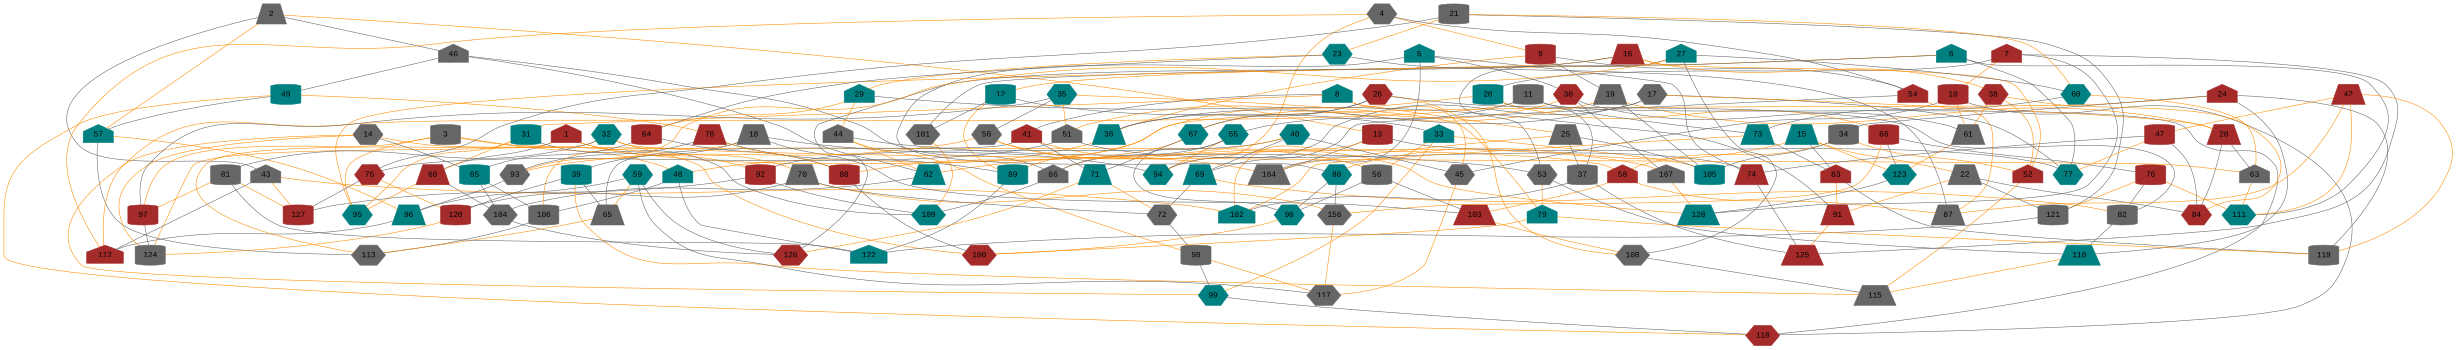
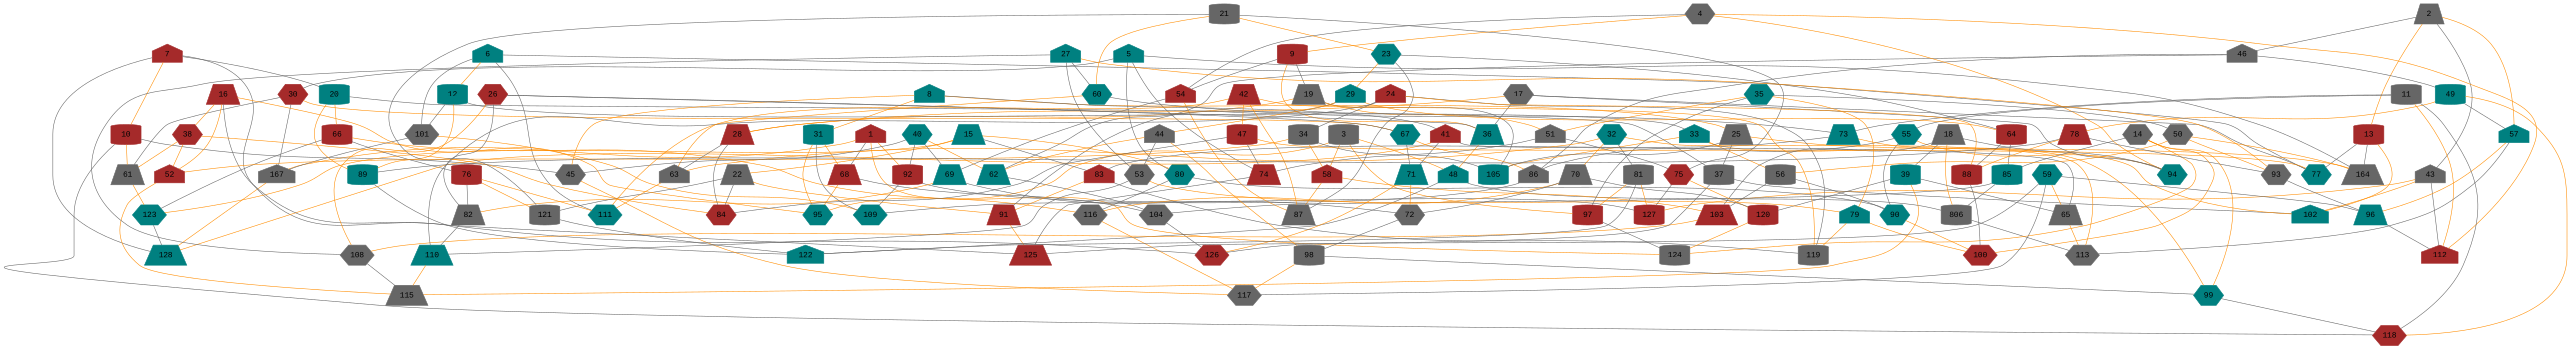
none -> (348, 152)
(544, 215) -> (1956, 215)
(1334, 215) -> (1090, 215)
(2122, 215) -> (468, 215)
